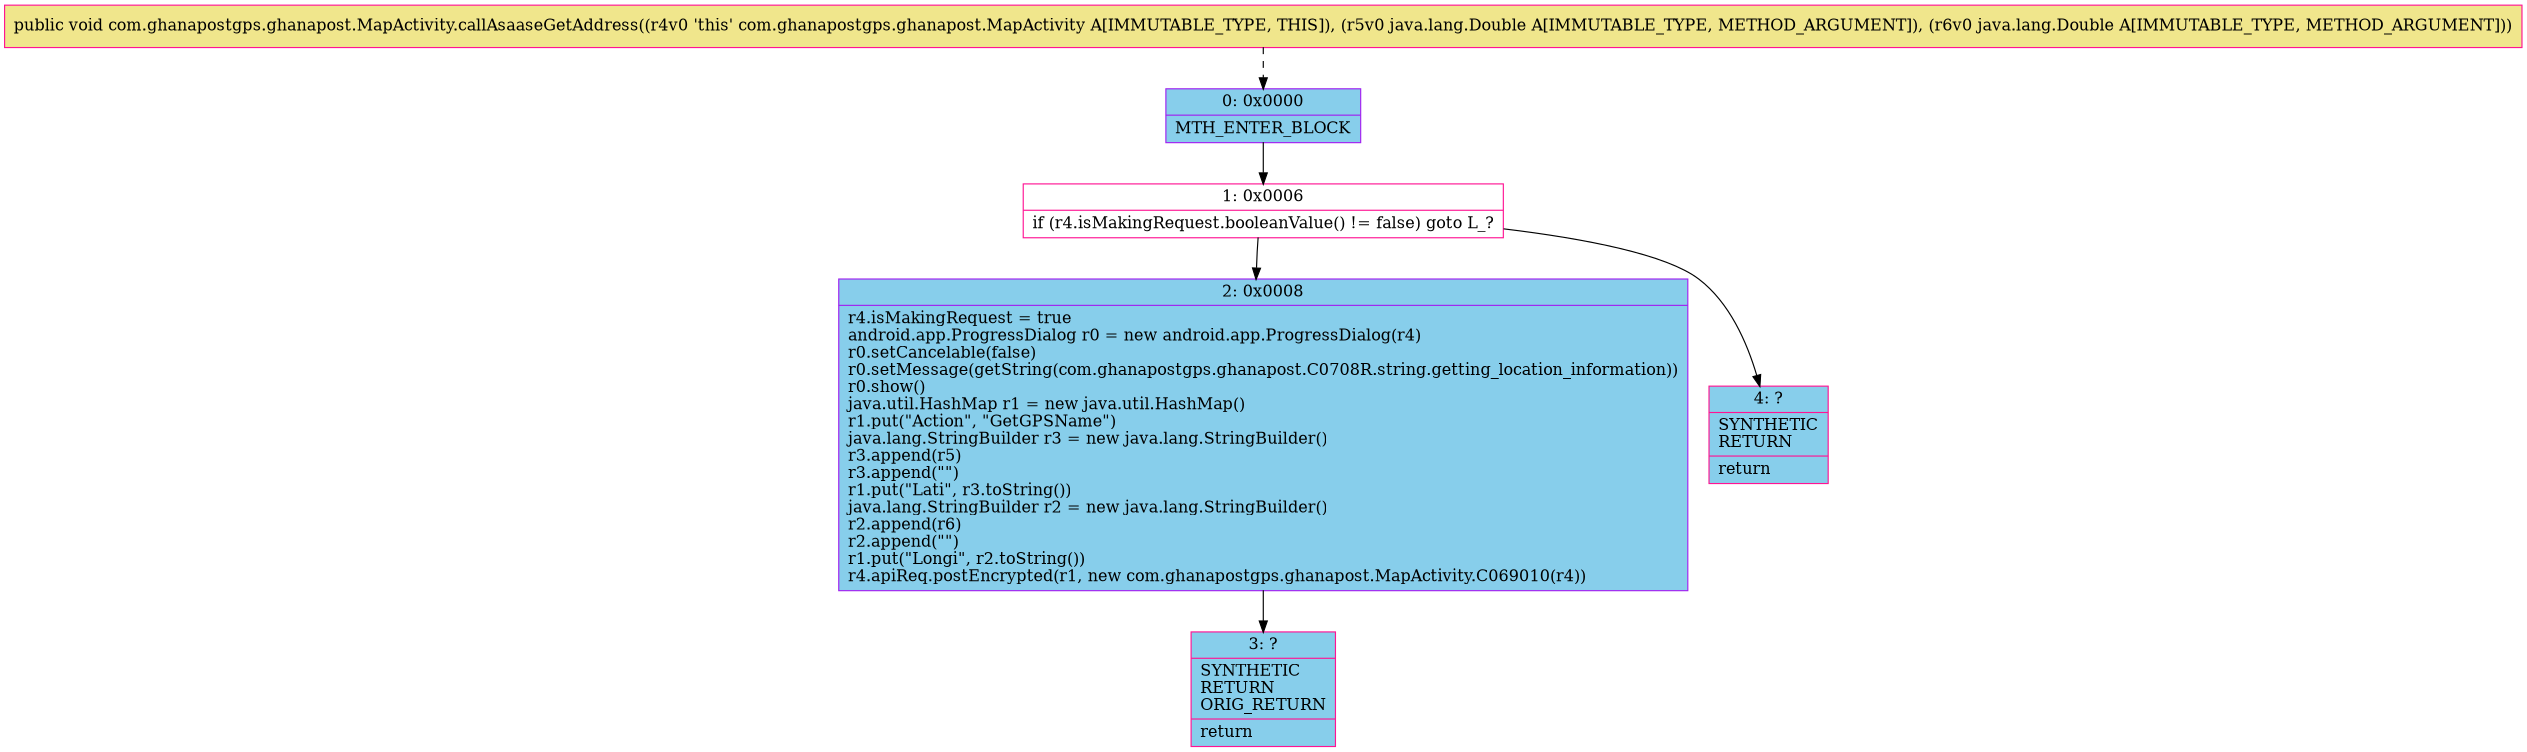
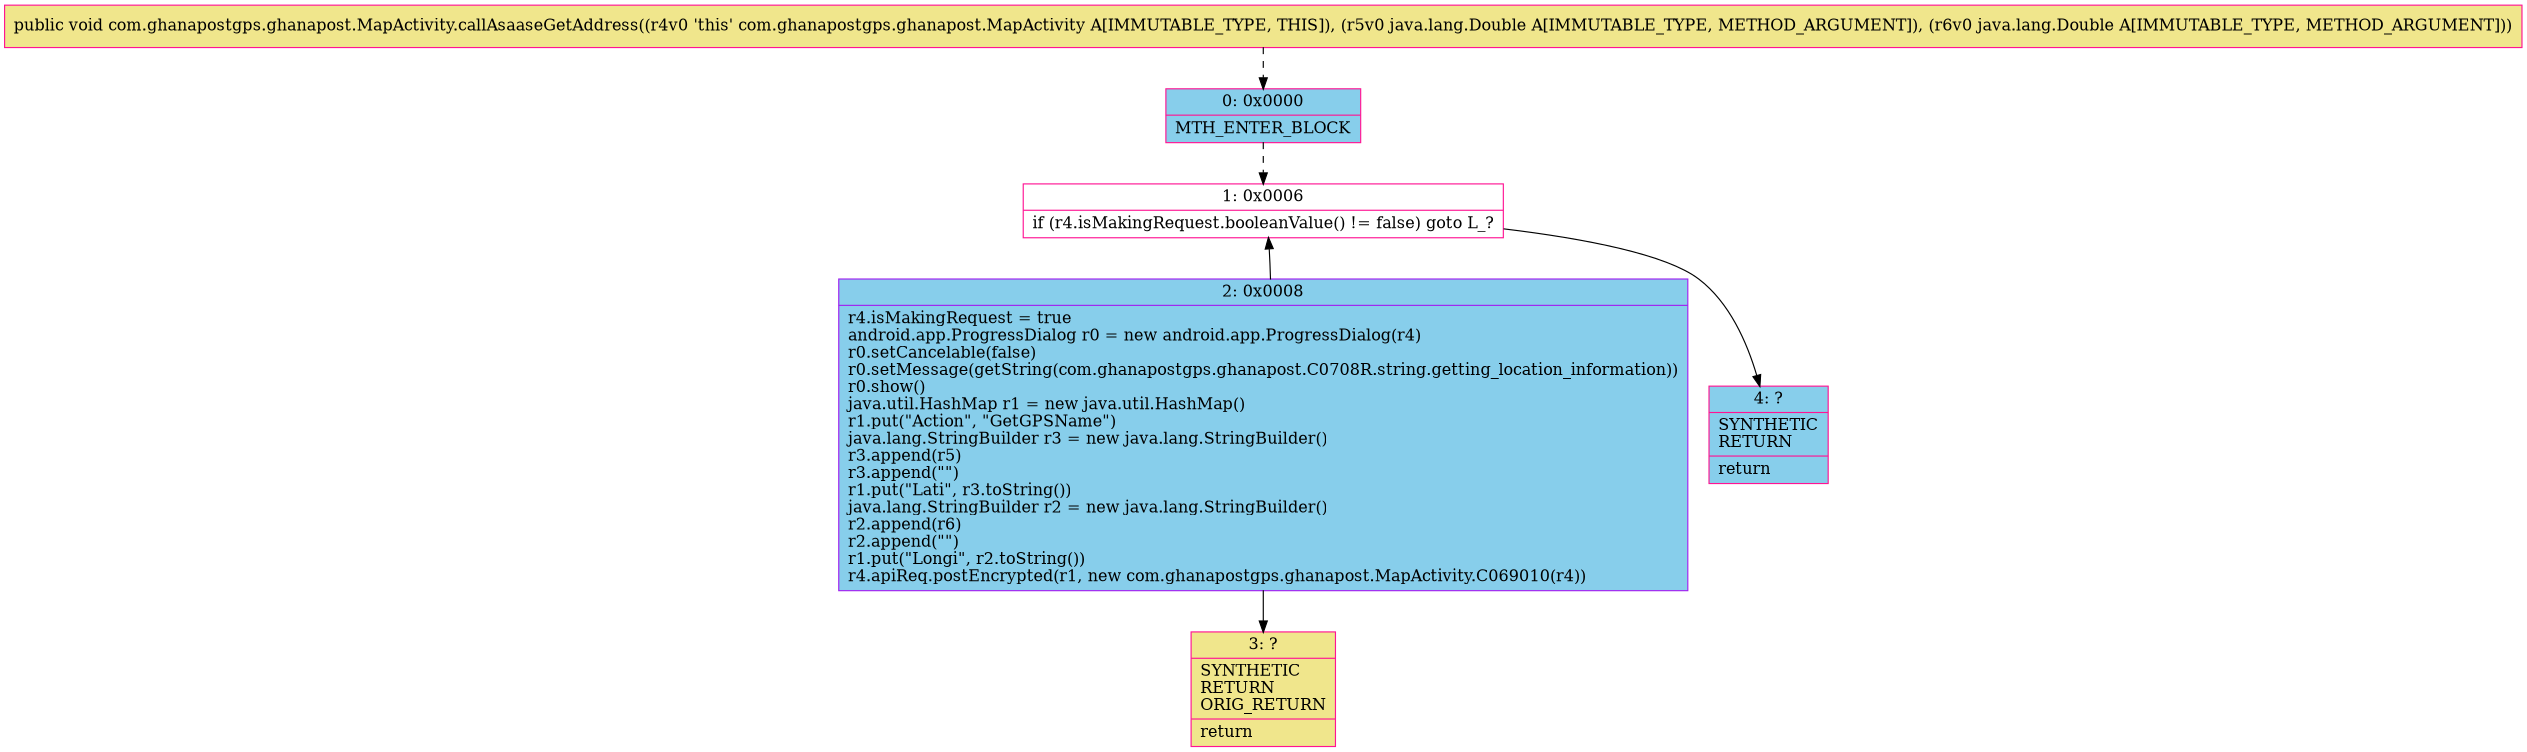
(1263, 116) -> (1263, 116)
(1263, 157) -> (1263, 157)
(1257, 253) -> (1270, 264)
(1263, 689) -> (1263, 689)
